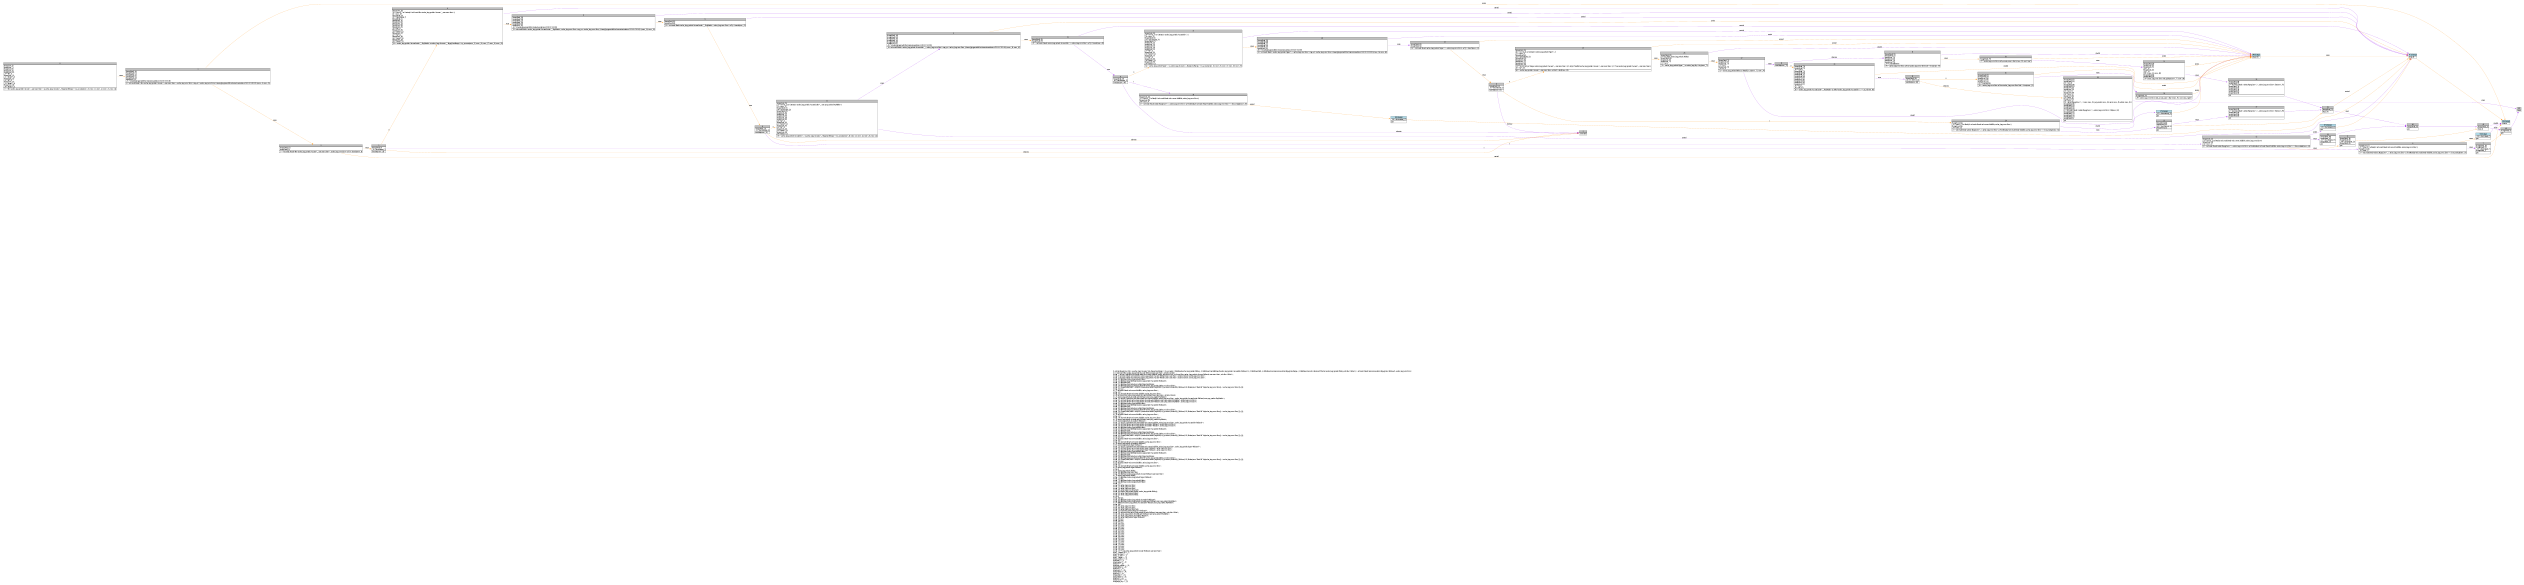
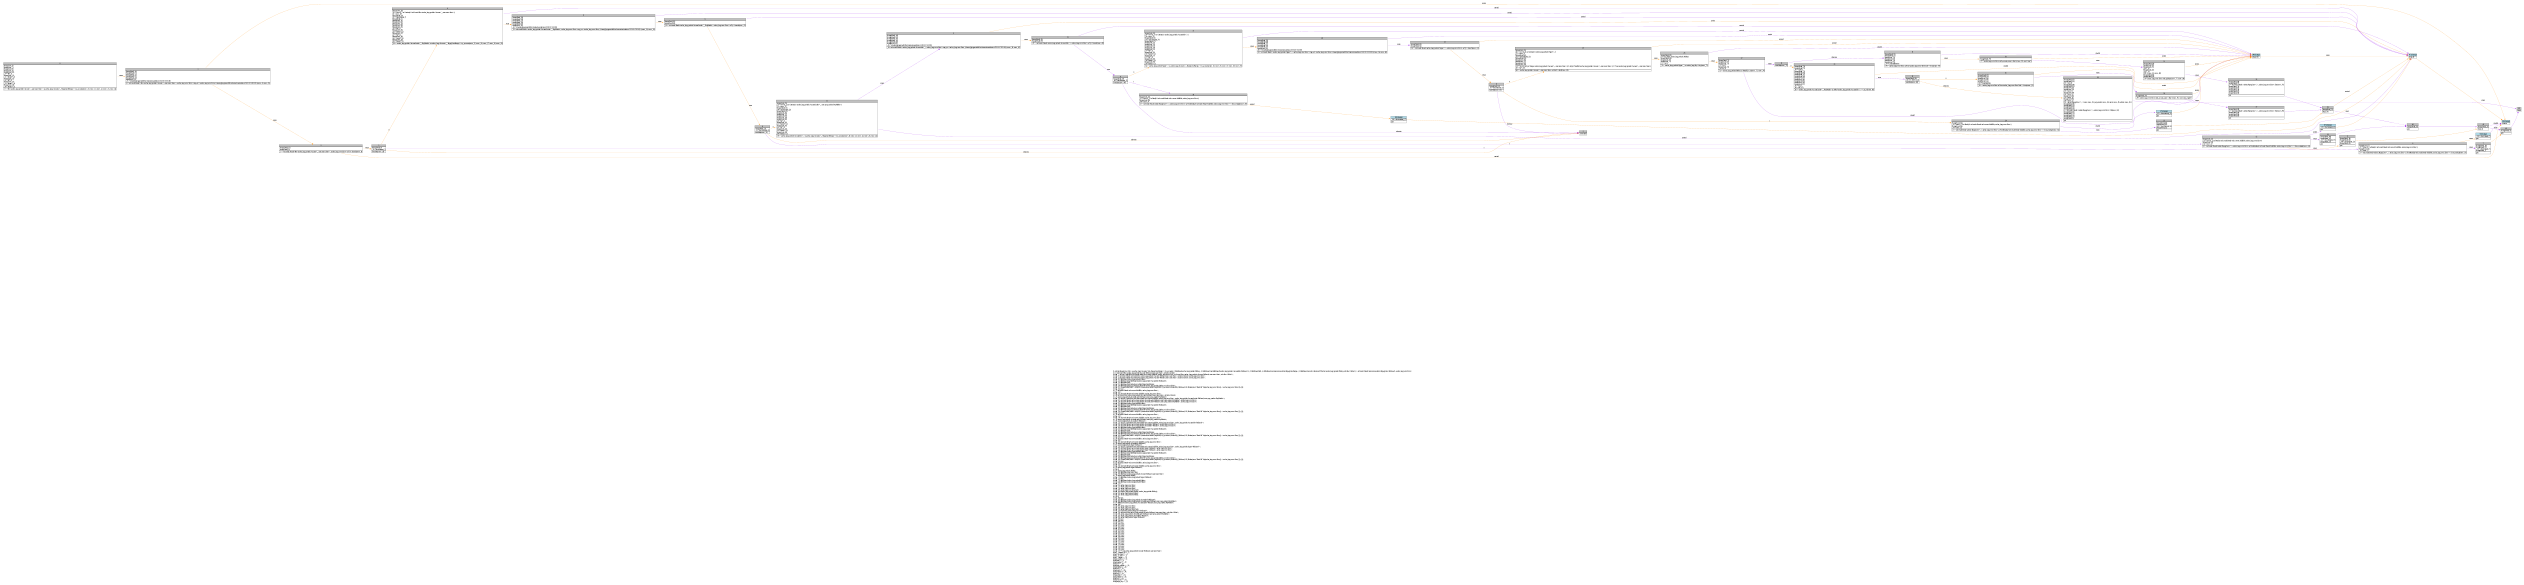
(2199, 121) -> (2205, 103)
